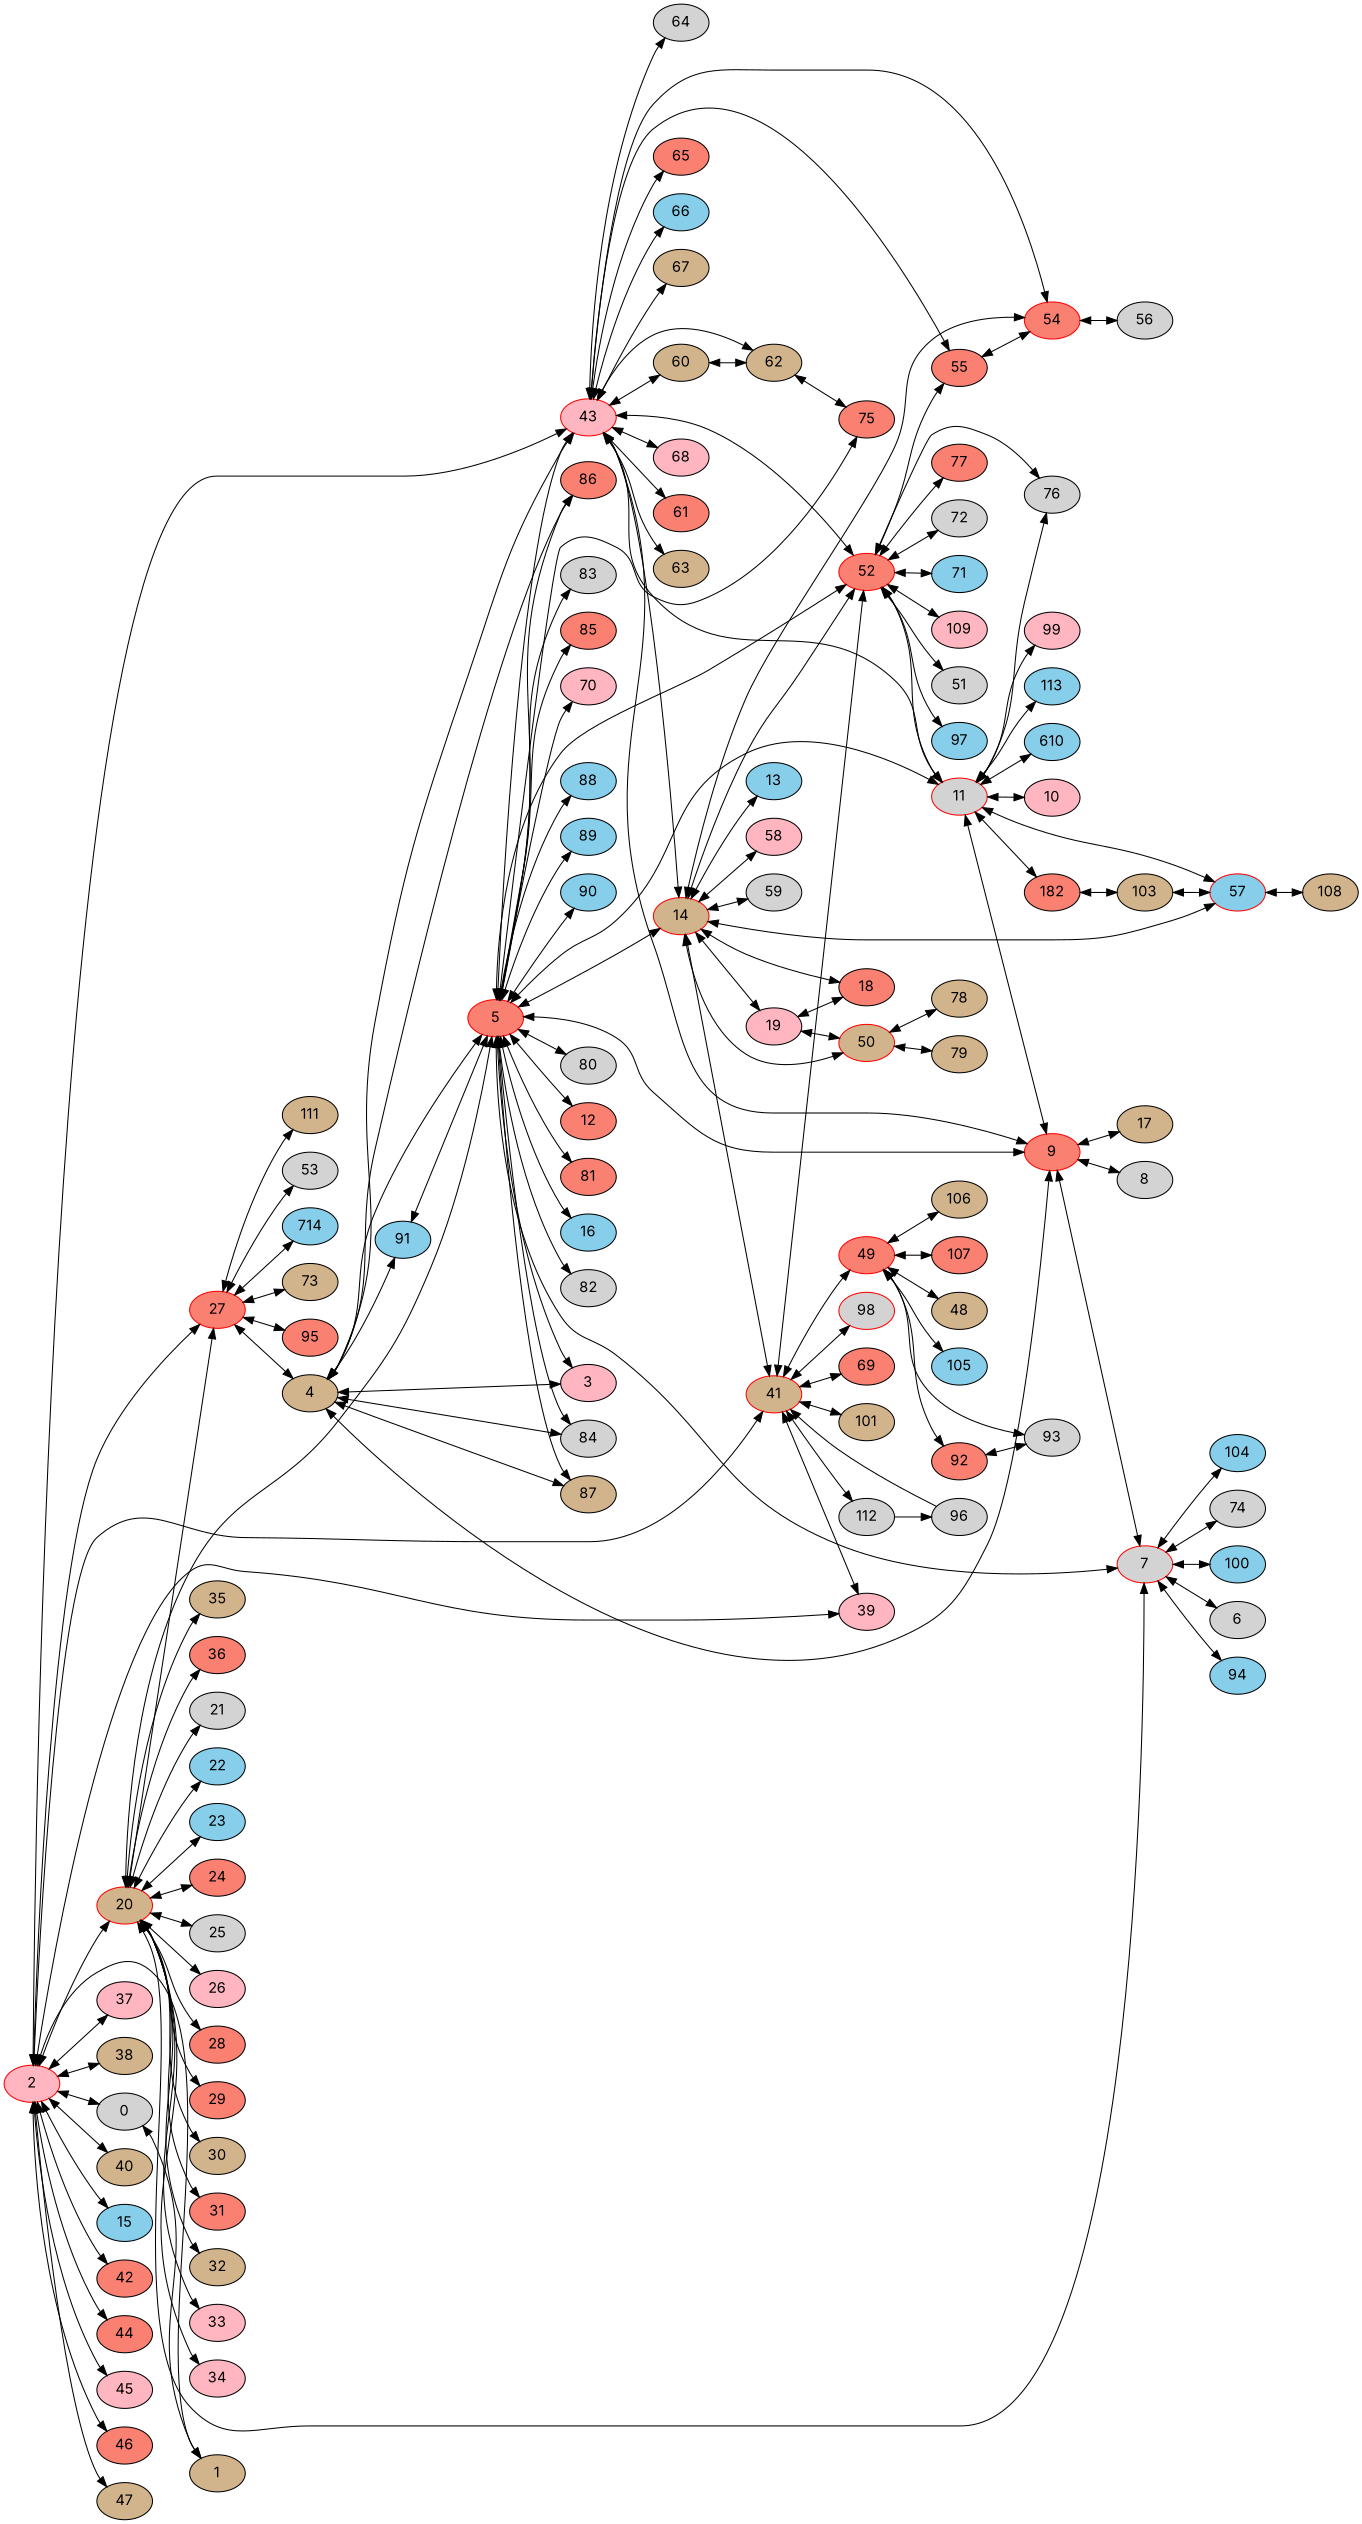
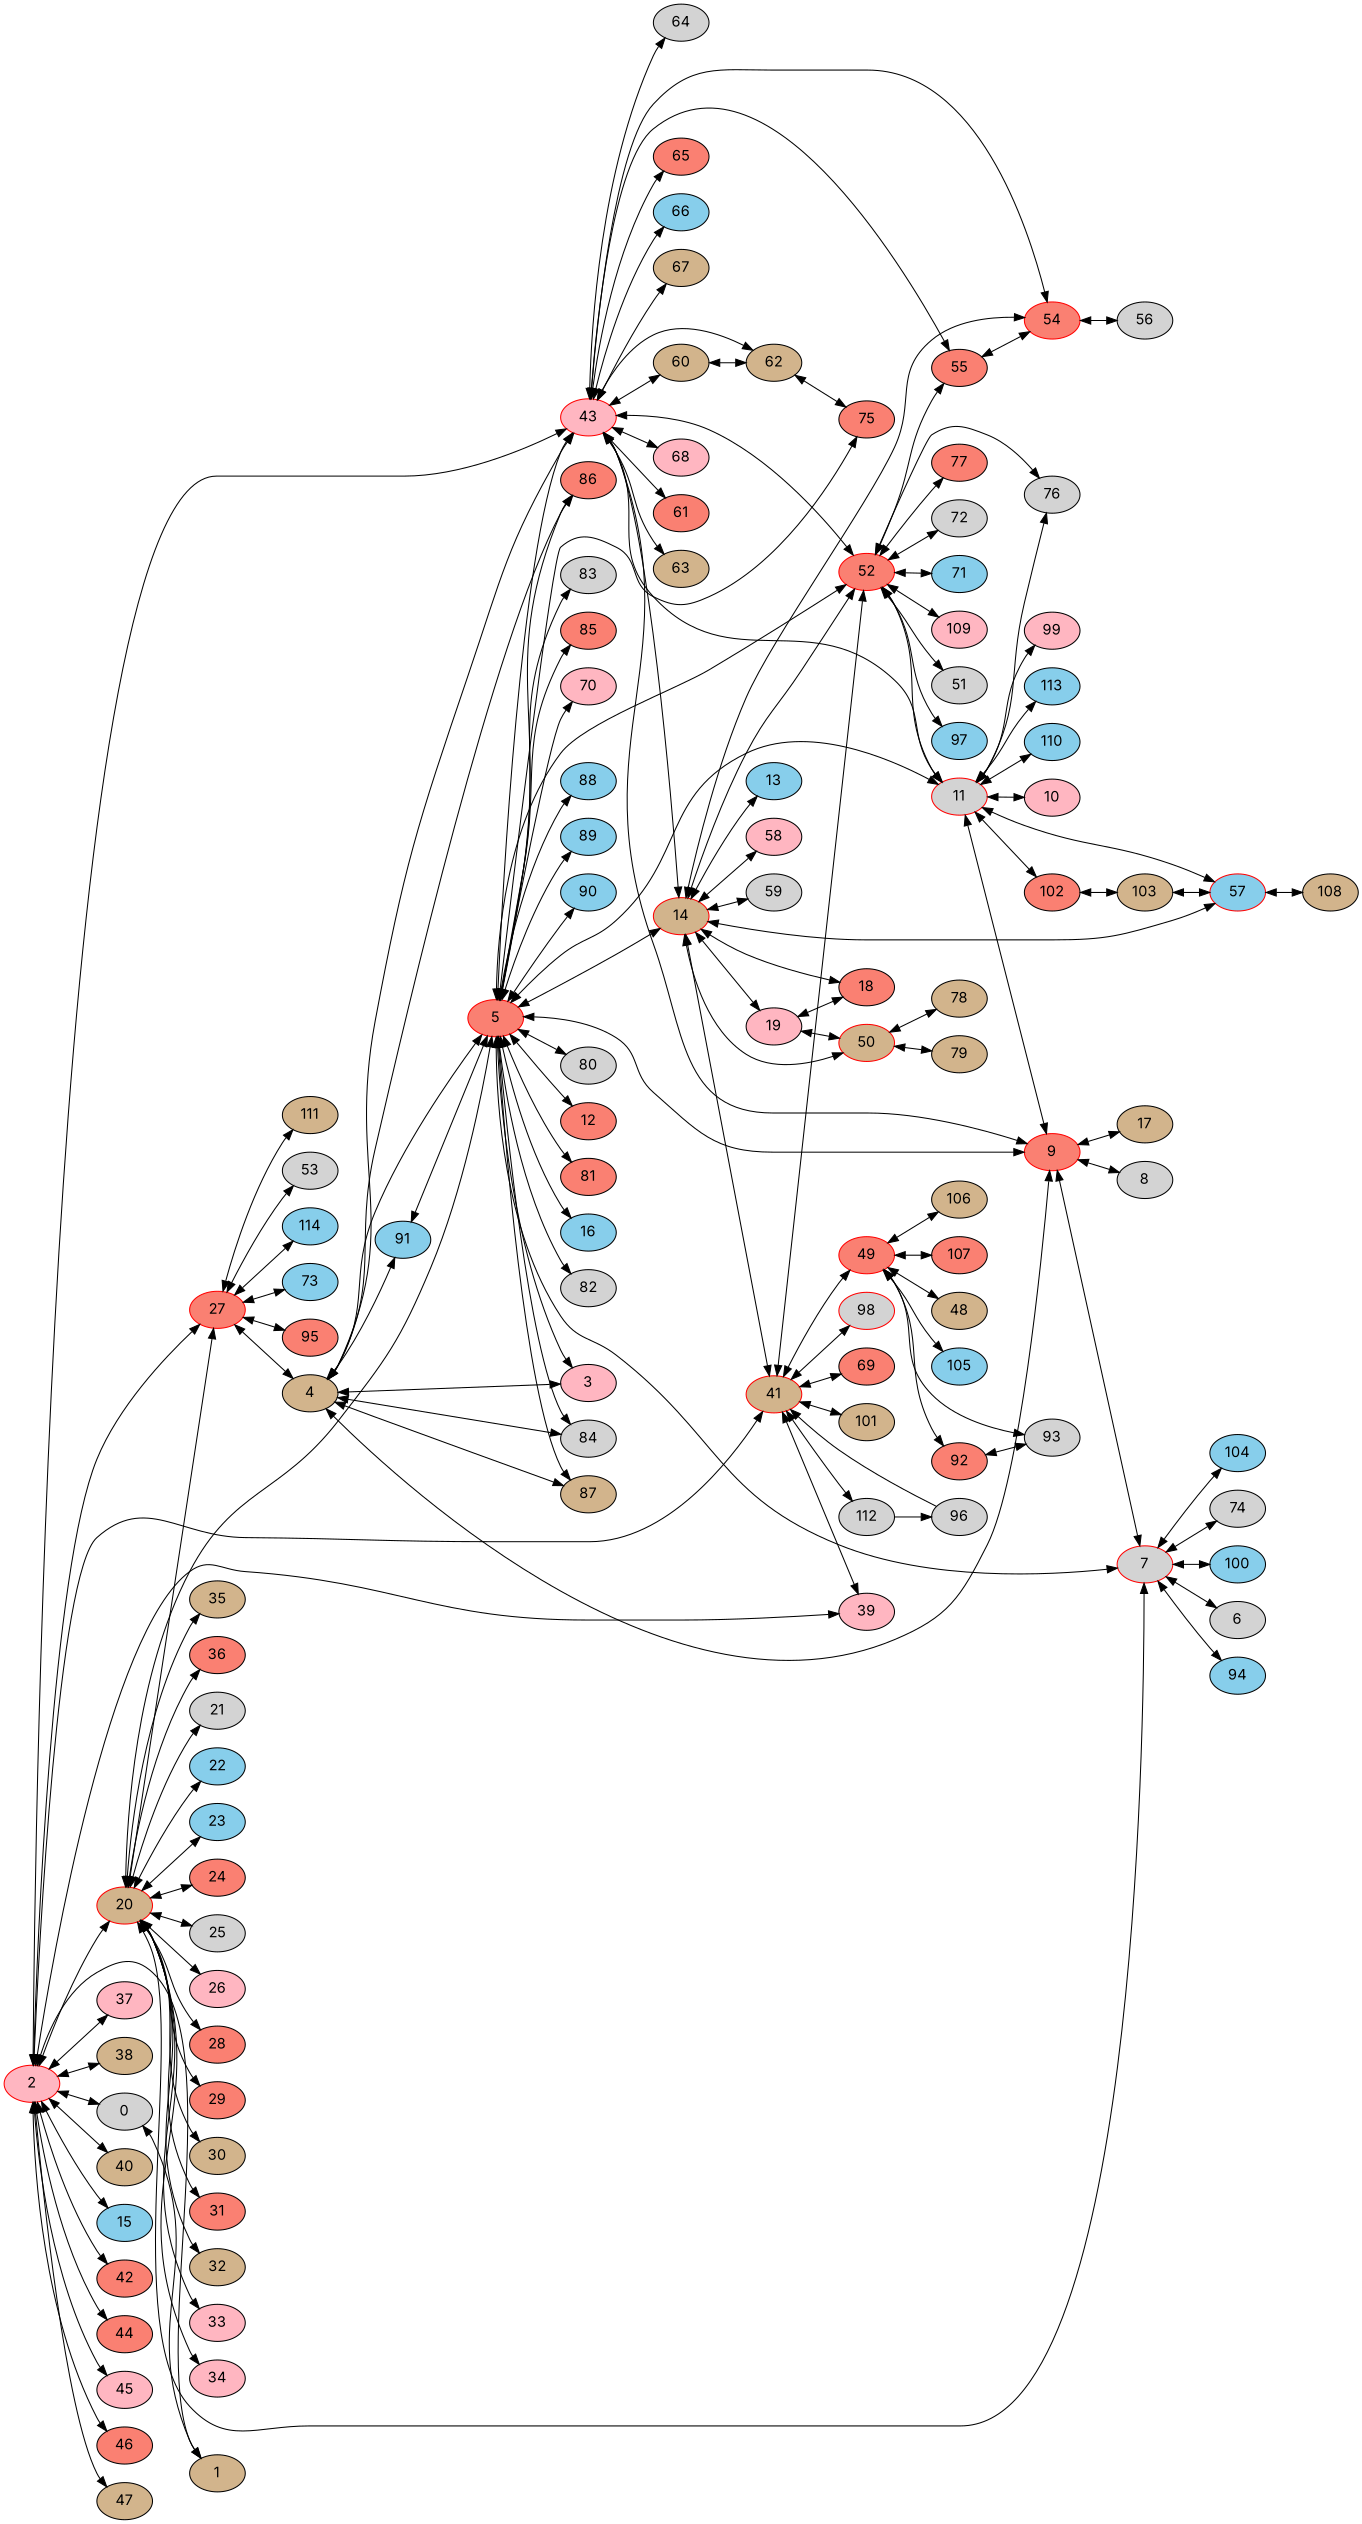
(1052, 742) -> (1052, 742)
(1052, 892) -> (1052, 892)
(310, 1226) -> (310, 1226)
(310, 1282) -> (310, 1282)
